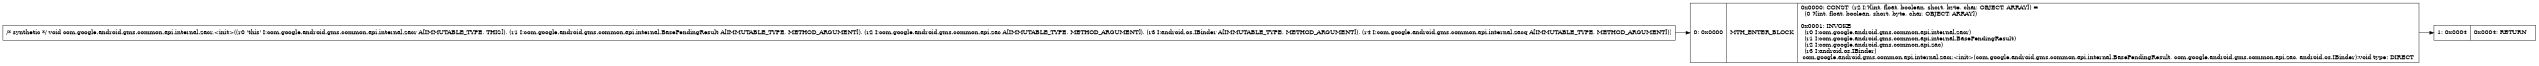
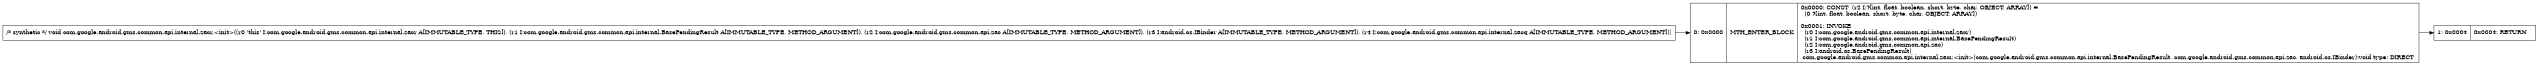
(1839, 51) -> (1856, 51)
